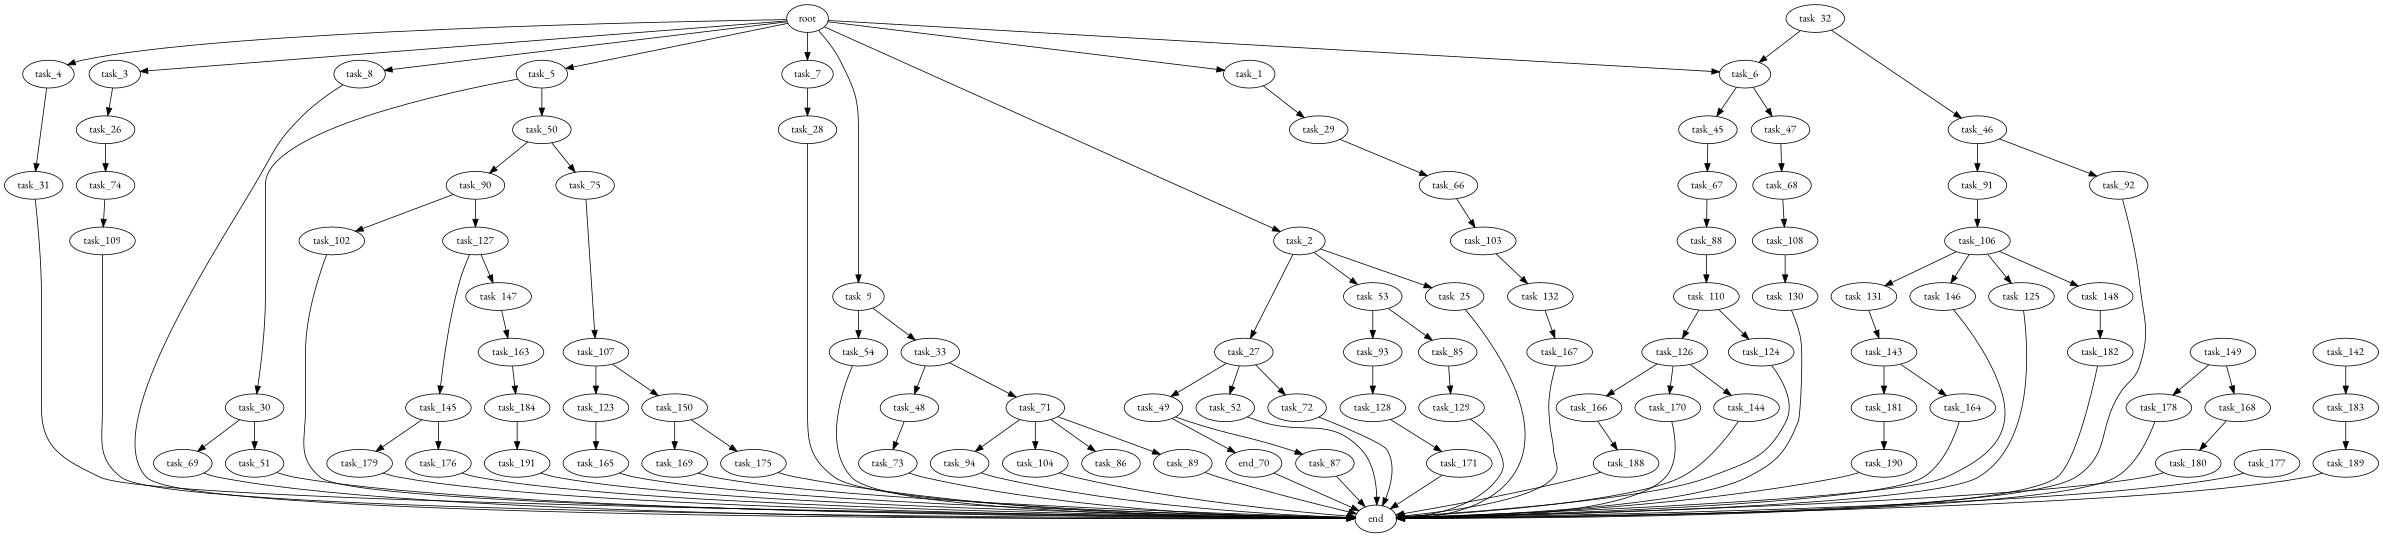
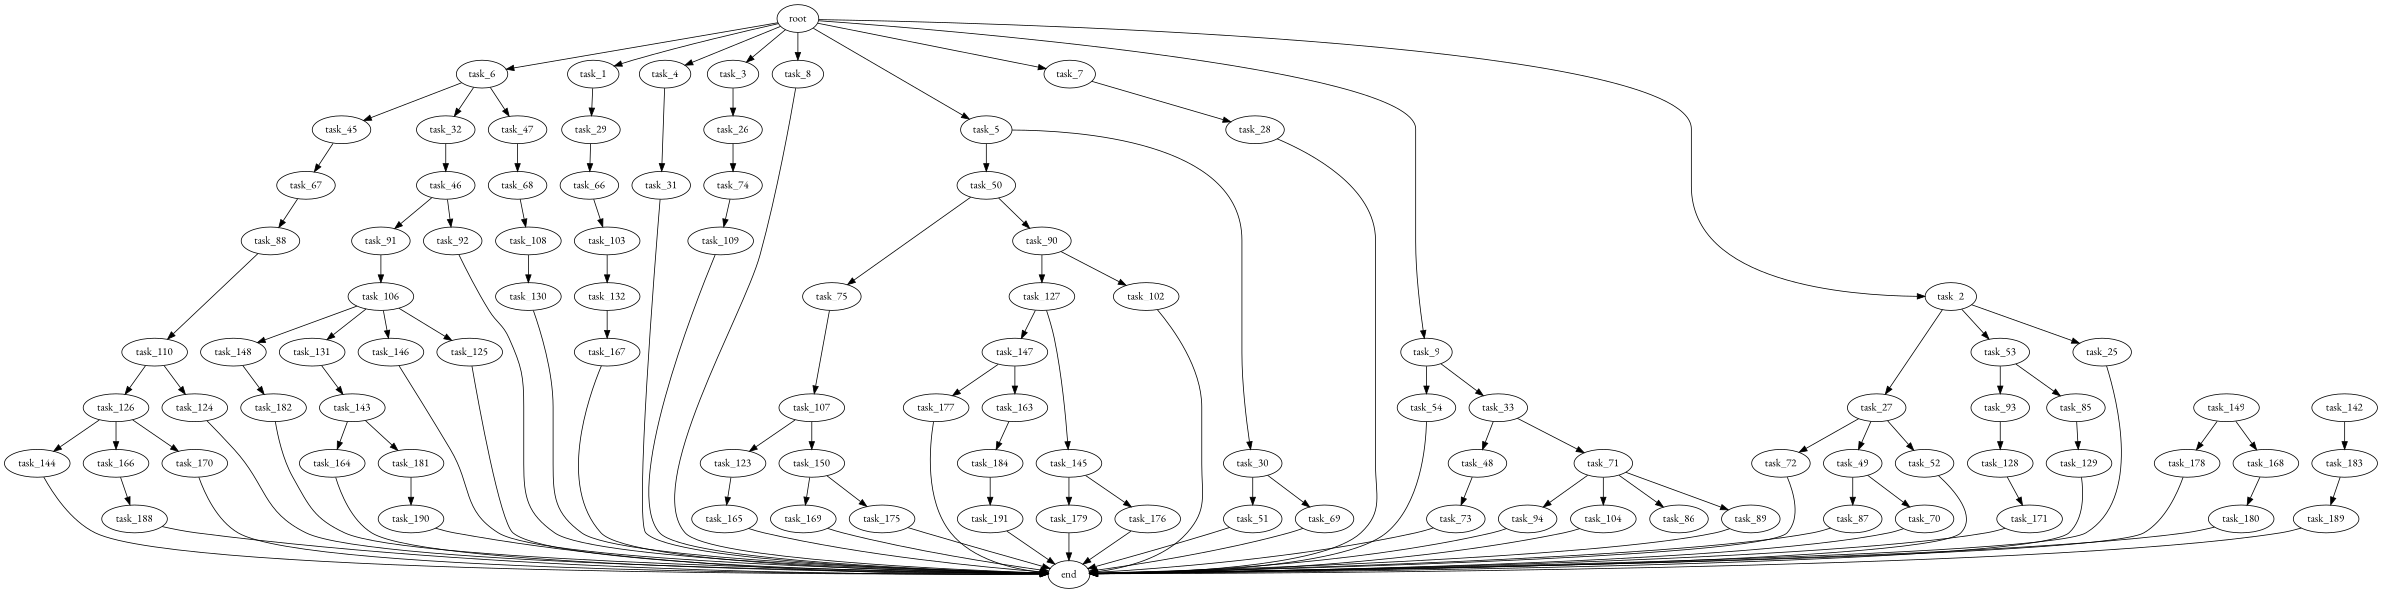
(1783, 44) -> (466, 99)
none -> (979, 378)
(1254, 463) -> (1925, 519)
